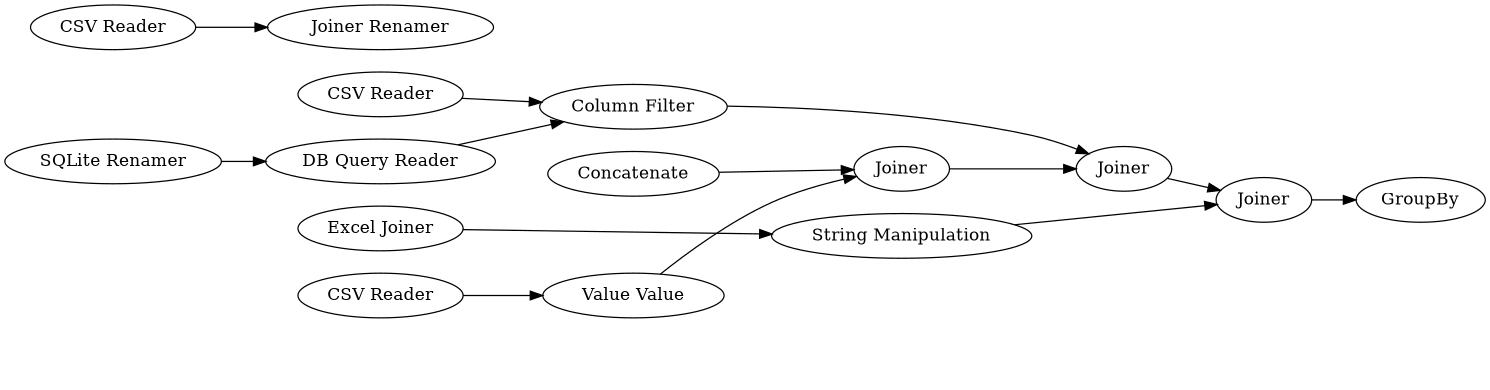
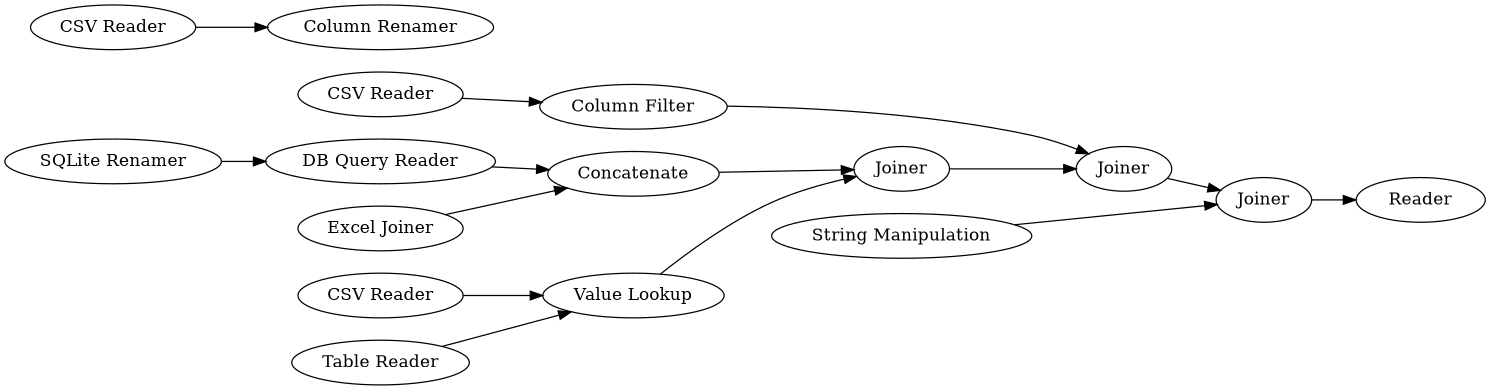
(381, 27) -> (381, 27)
(505, 135) -> (514, 168)
(1421, 200) -> (1421, 200)
(611, 232) -> (500, 203)
(633, 296) -> (633, 296)
none -> (381, 363)
